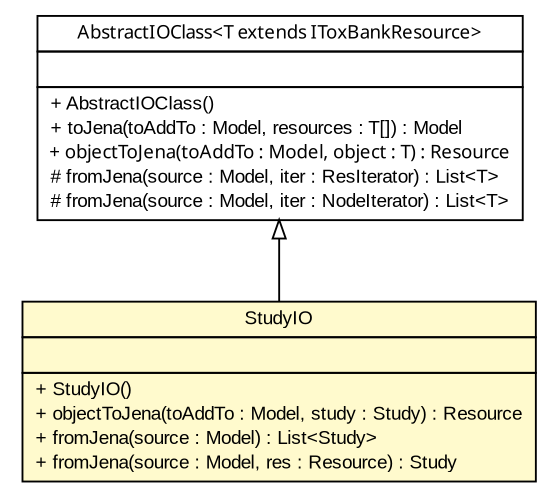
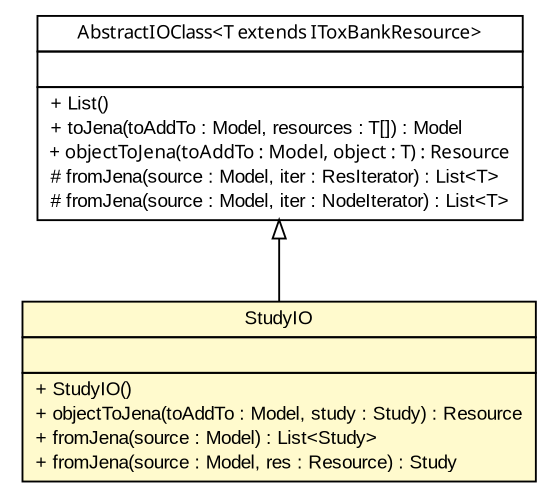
(133, 104) -> (80, 104)
